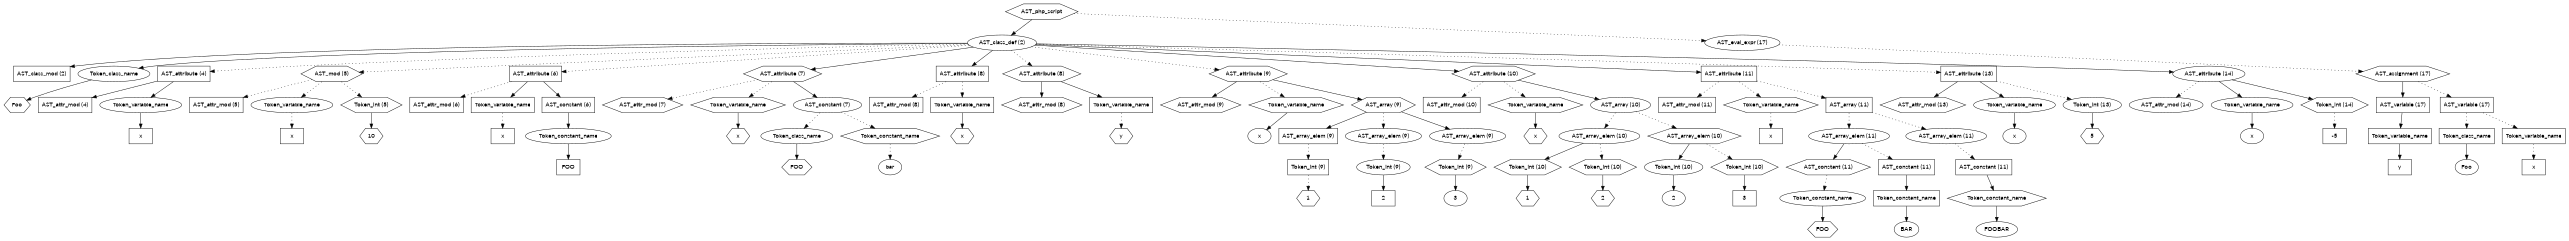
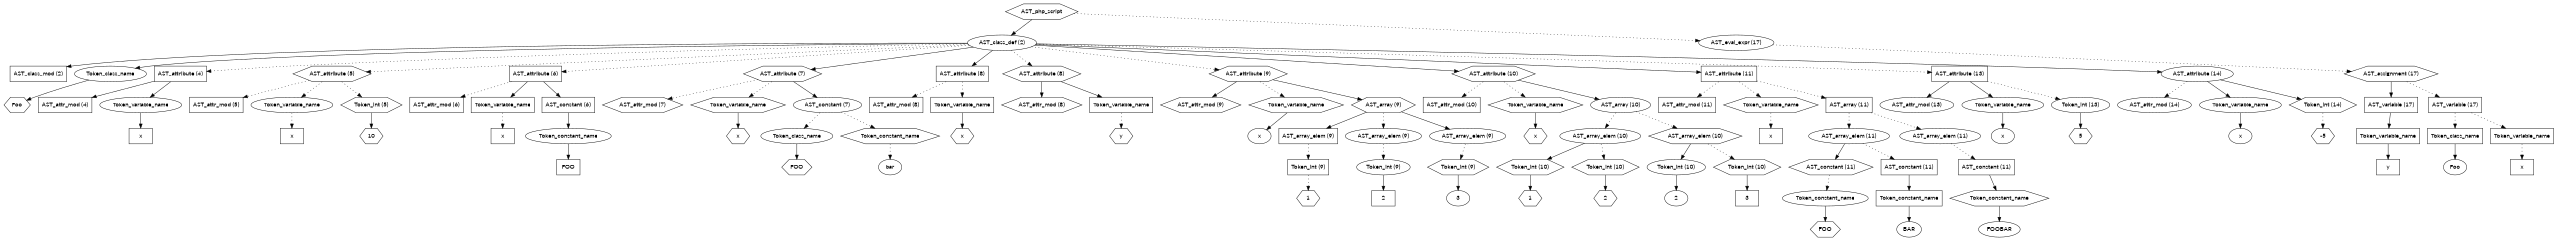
(332, 74) -> (332, 74)
(1923, 105) -> (1917, 105)
(2335, 136) -> (2323, 136)
